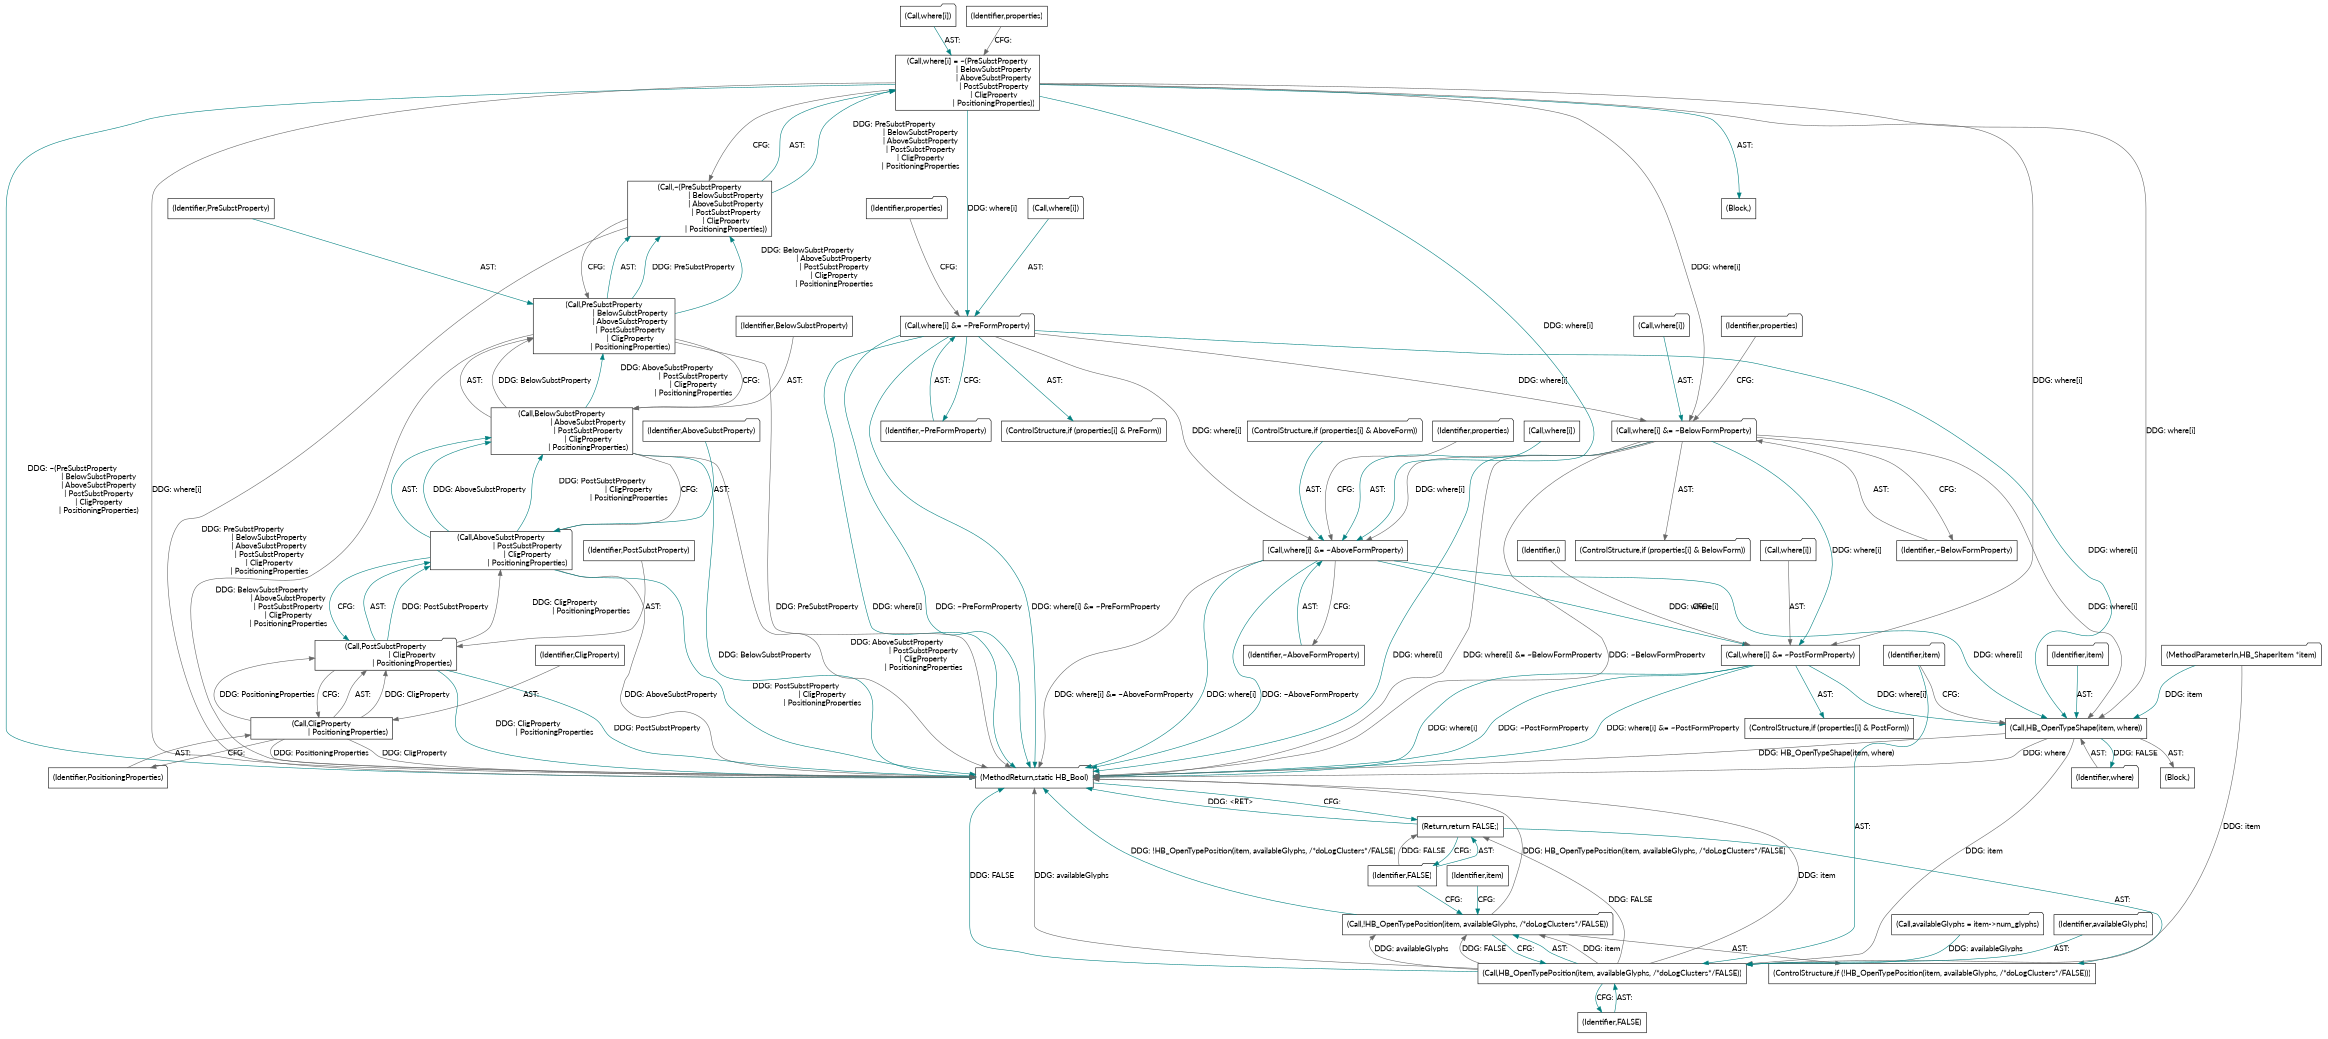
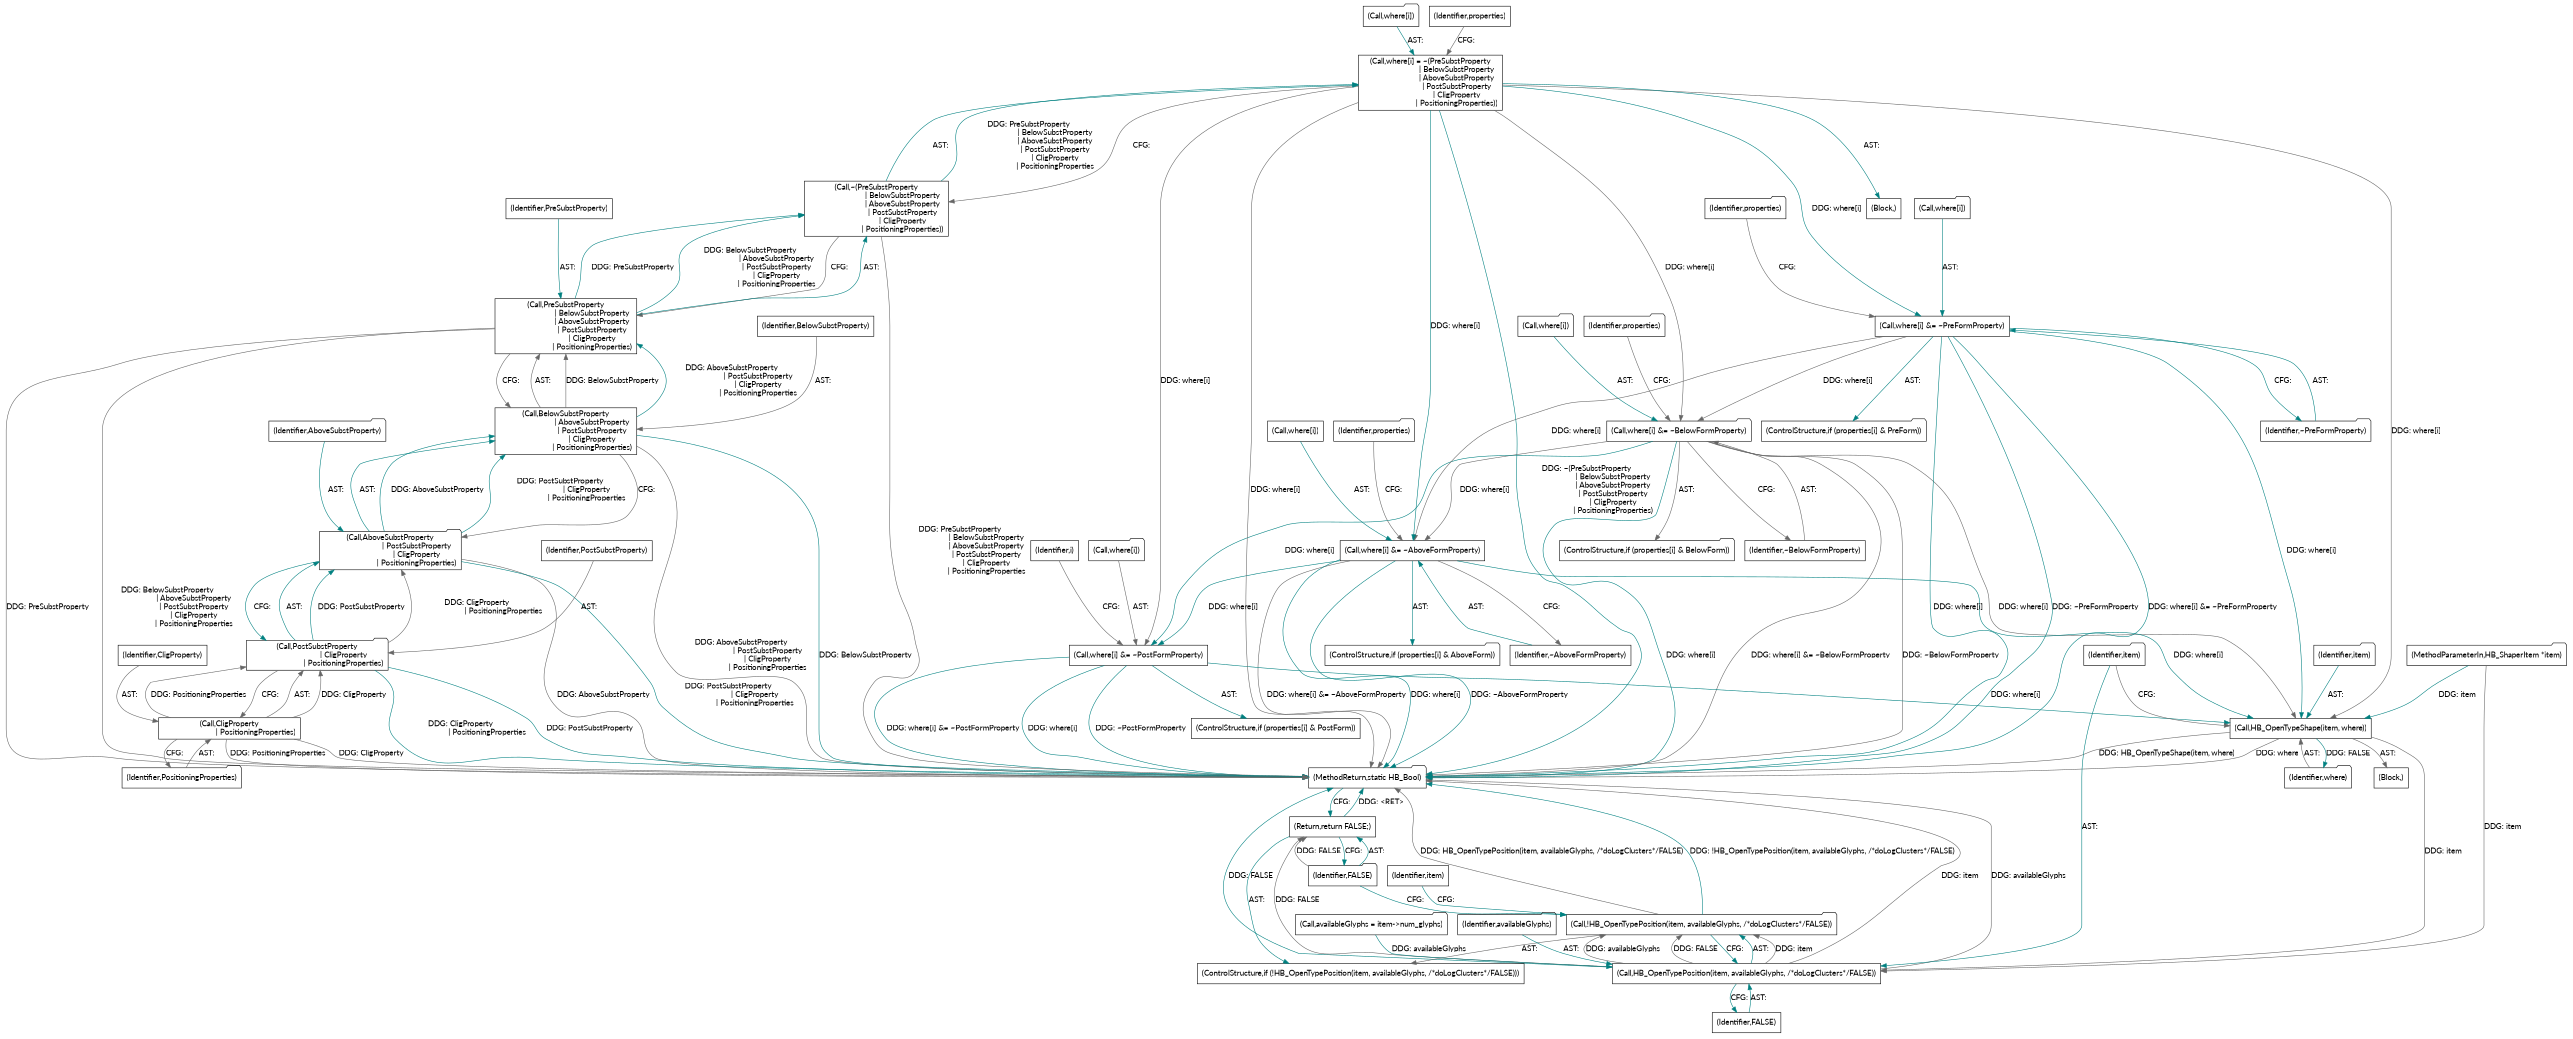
(968, 326) -> (1942, 326)
(1300, 488) -> (1412, 600)
